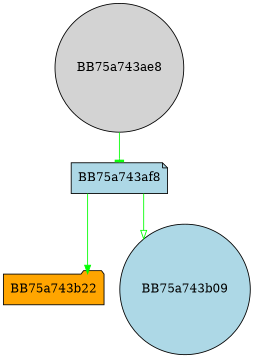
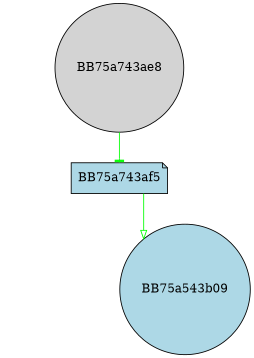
(119, 178) -> (119, 178)
(54, 289) -> none
(185, 289) -> (185, 289)
